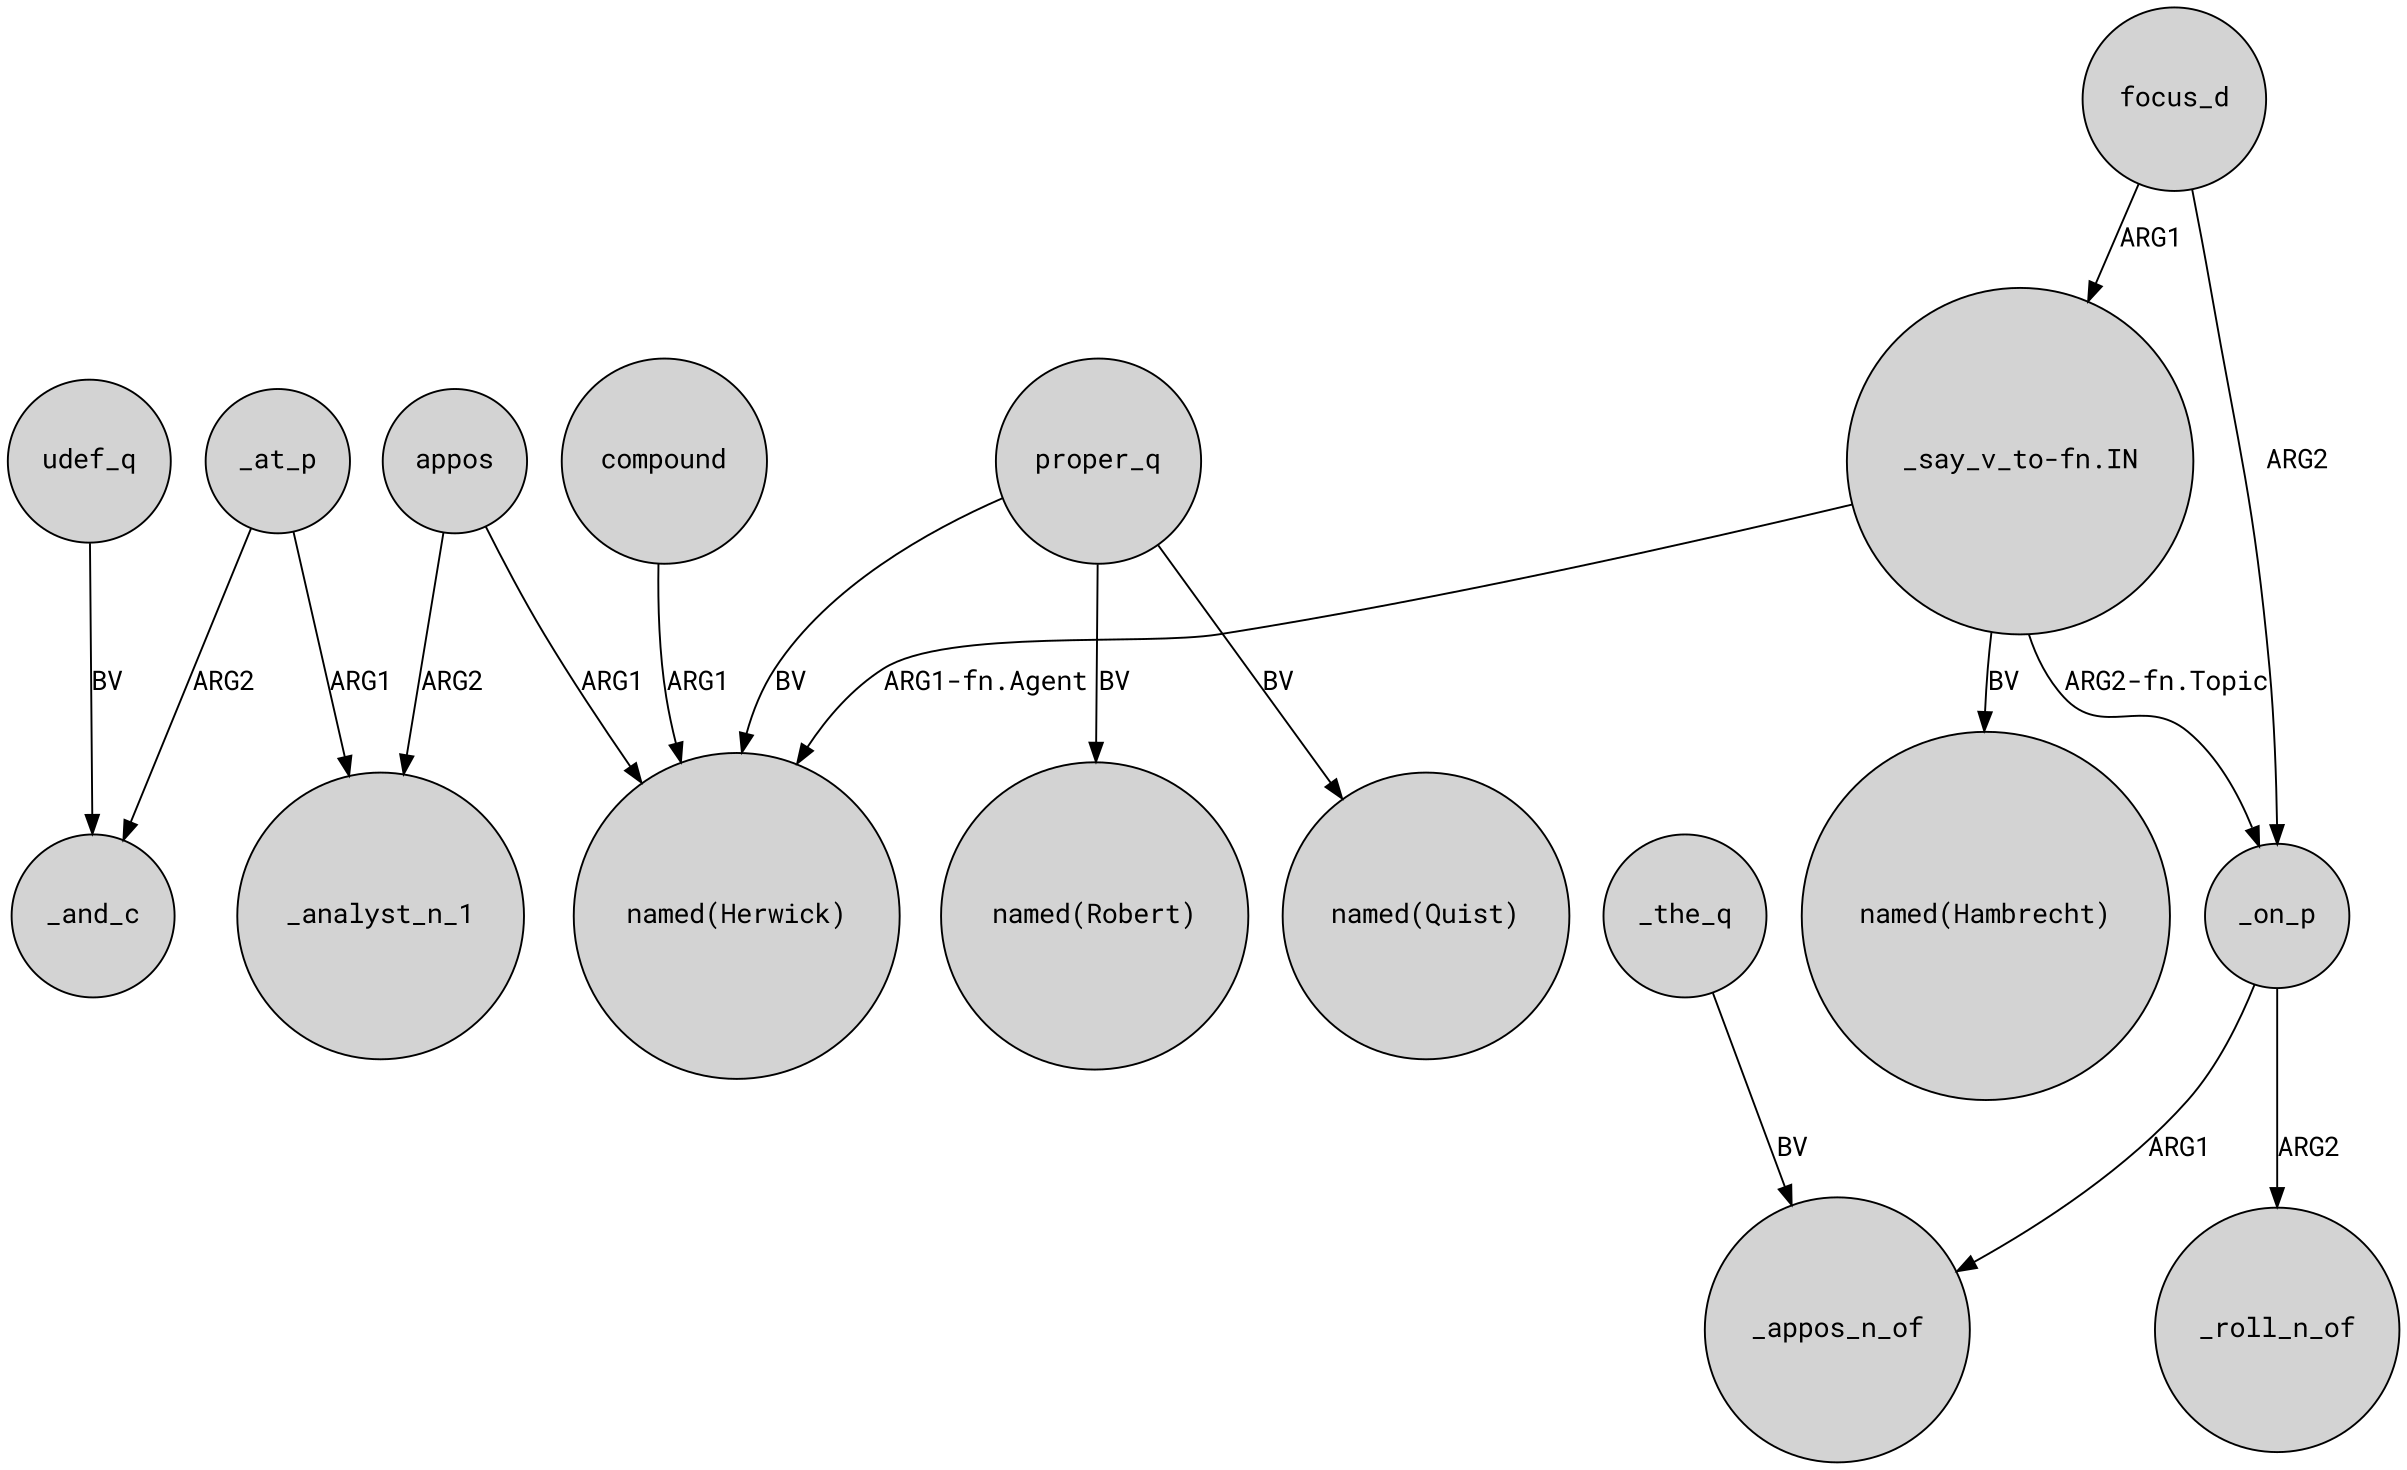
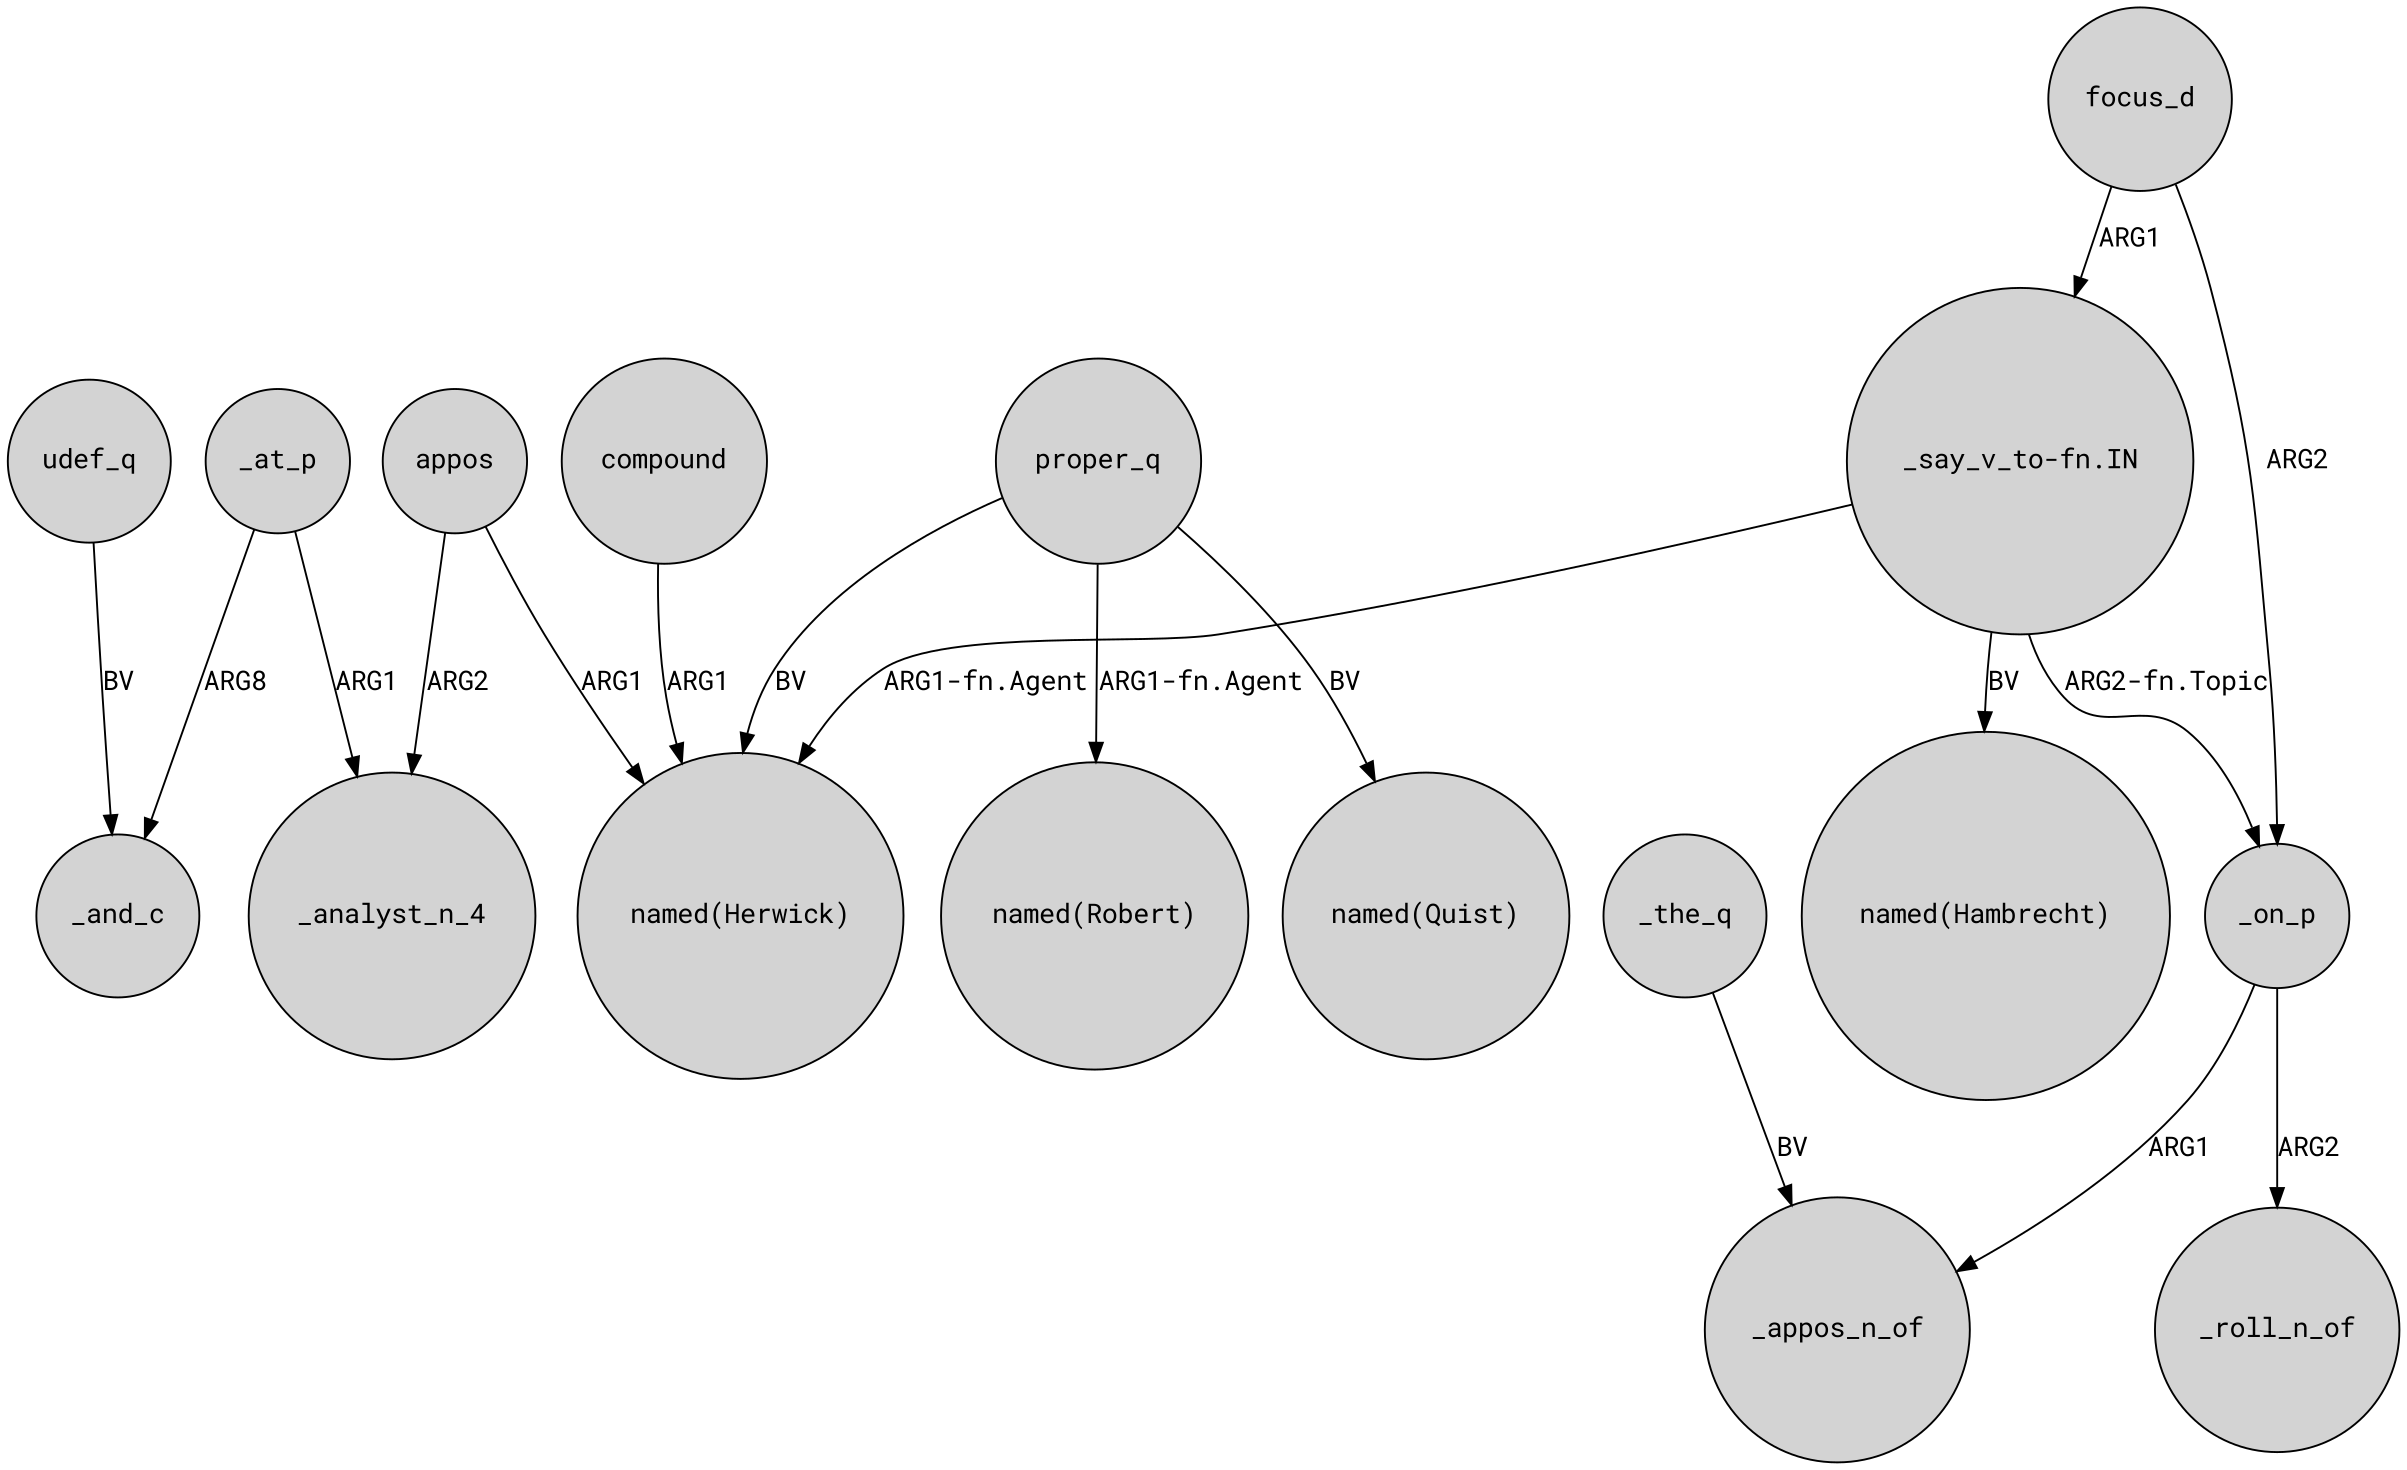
(225, 683) -> (236, 683)
(1115, 683) -> (1201, 683)
(381, 916) -> (392, 916)
